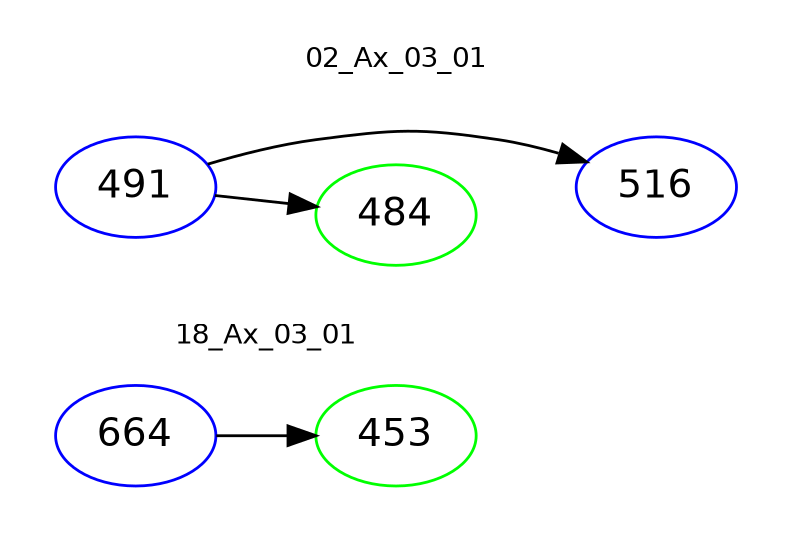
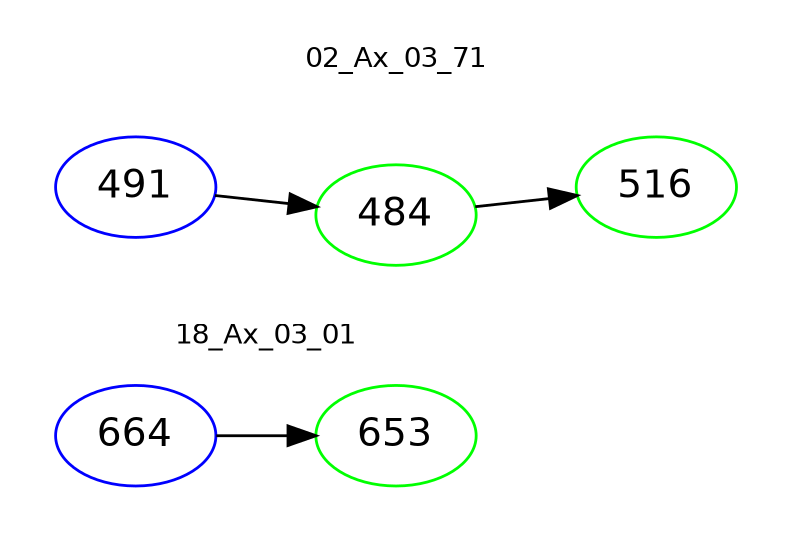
(396, 60) -> (396, 60)
(383, 132) -> (512, 203)
(656, 187) -> (656, 187)
(396, 436) -> (396, 436)
